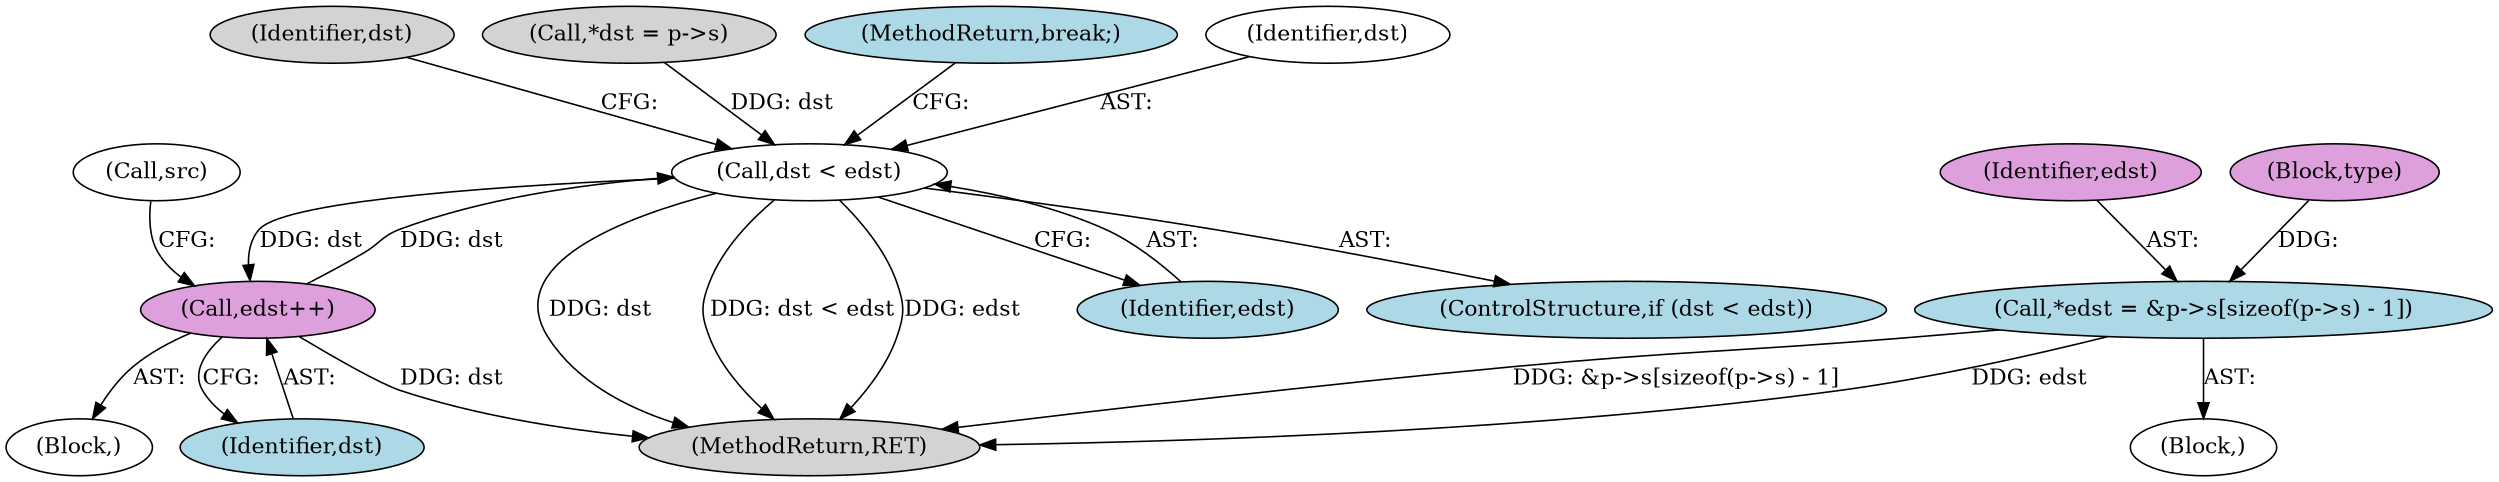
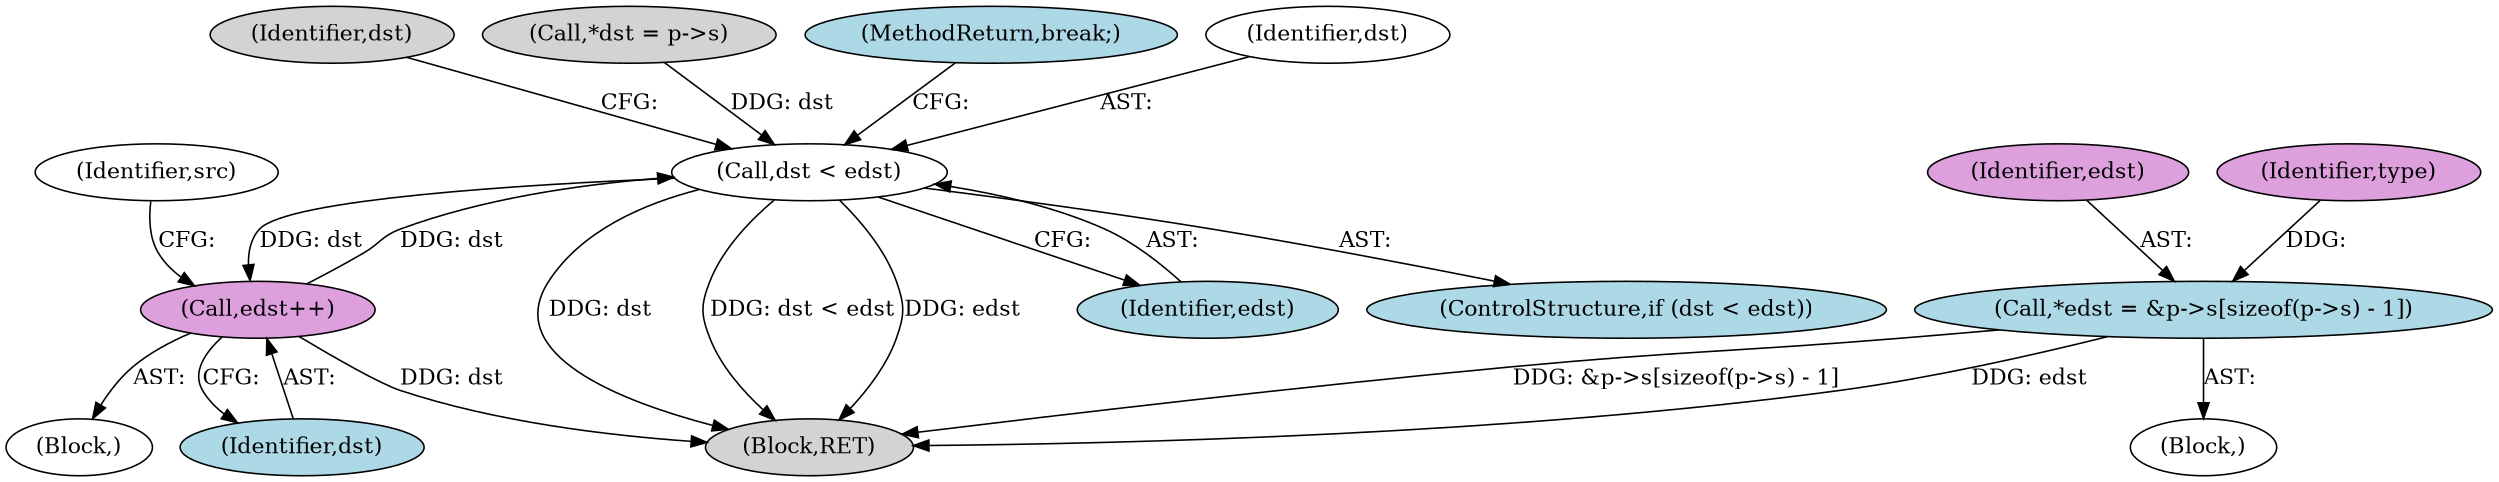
(157, 172) -> (157, 172)
(2335, 172) -> (2349, 172)
(809, 447) -> (809, 447)
